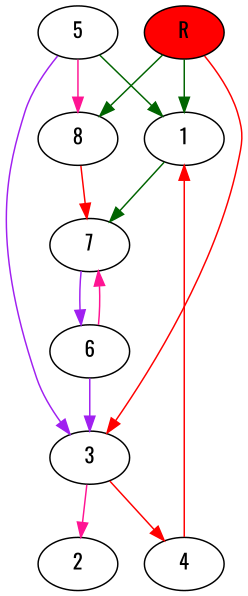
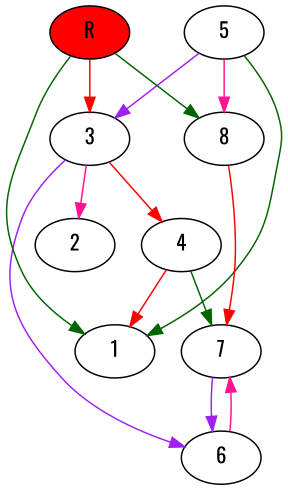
(142, 186) -> (198, 291)
(90, 397) -> (25, 329)
